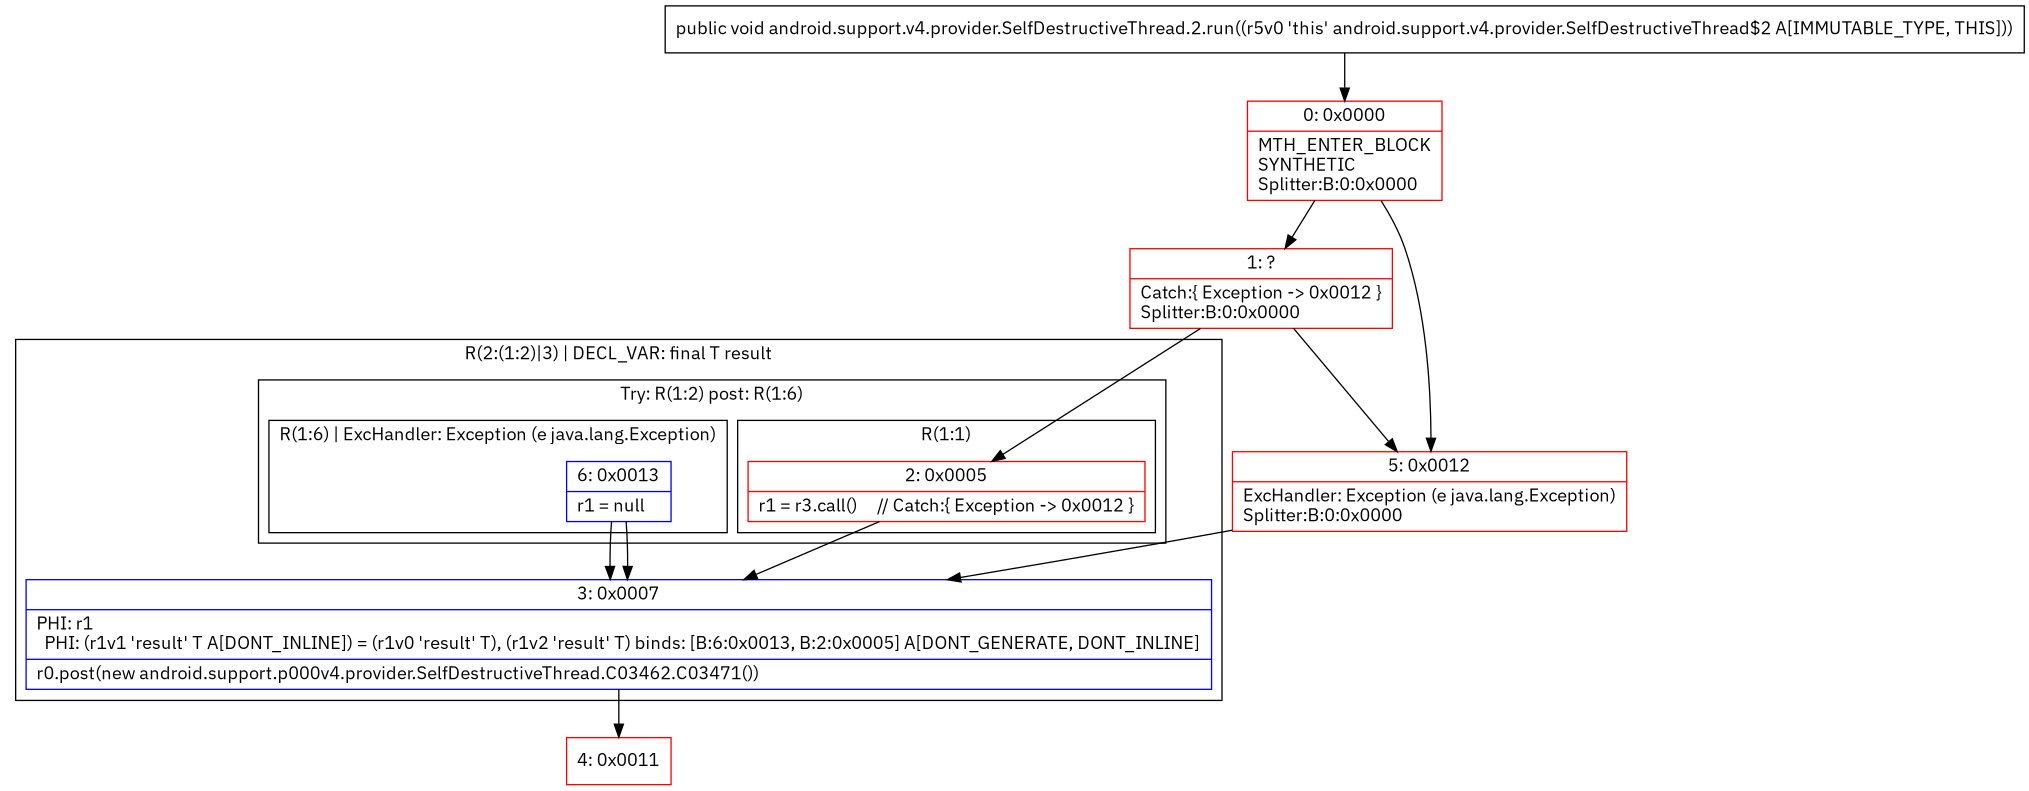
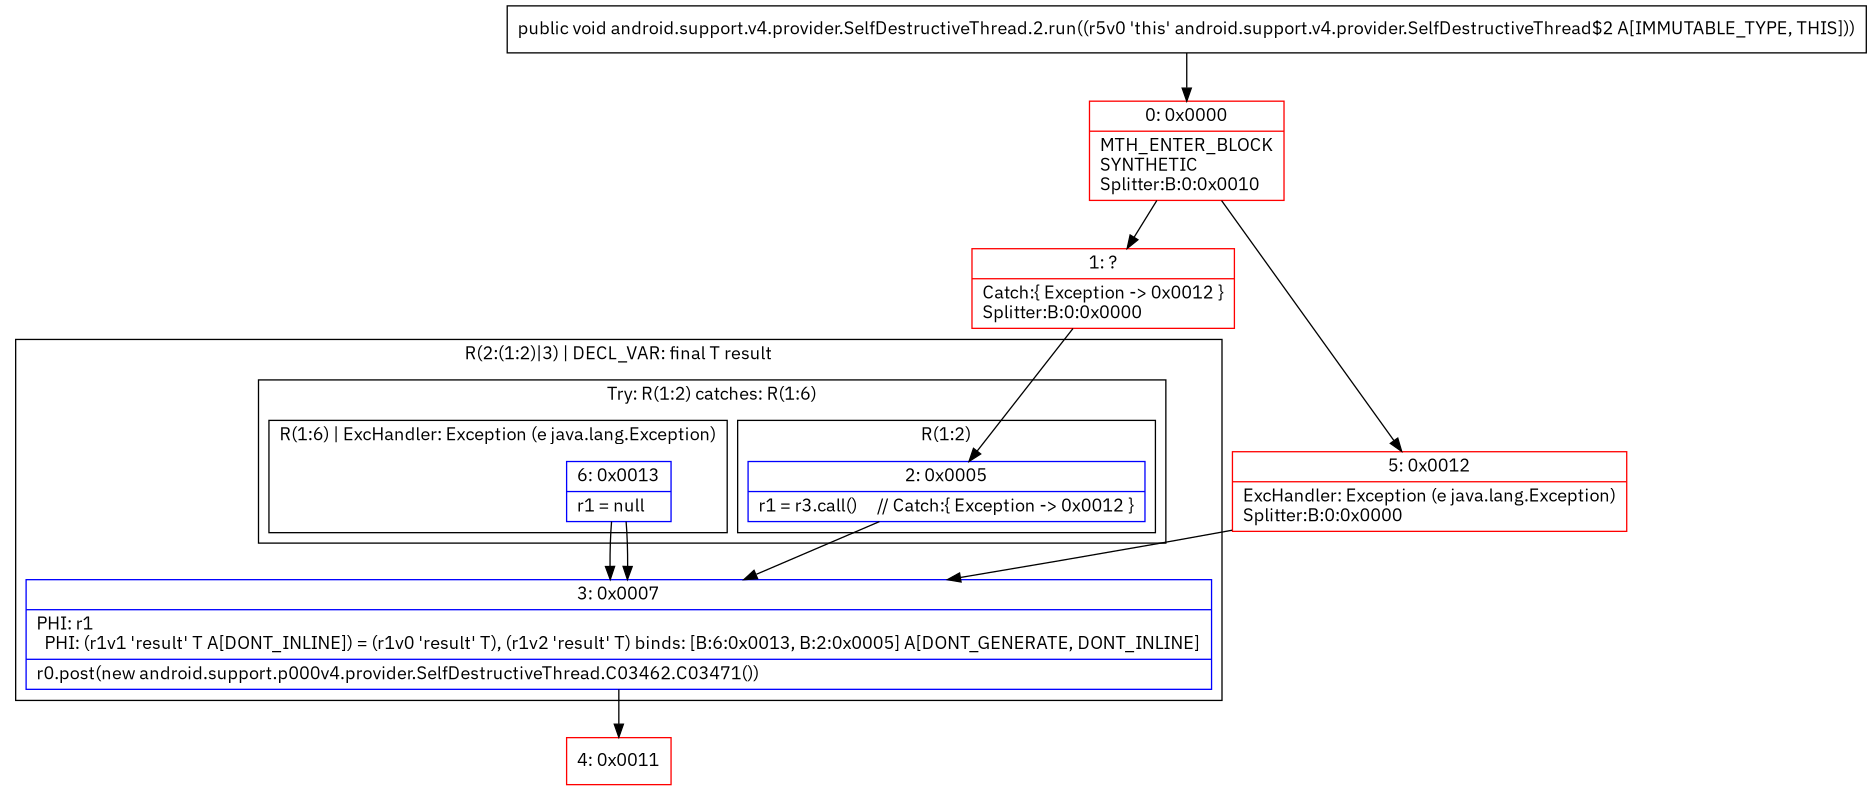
(1338, 185) -> (1180, 185)
(1341, 385) -> none
(712, 395) -> (712, 395)
(947, 435) -> (947, 435)
(947, 492) -> (947, 492)
